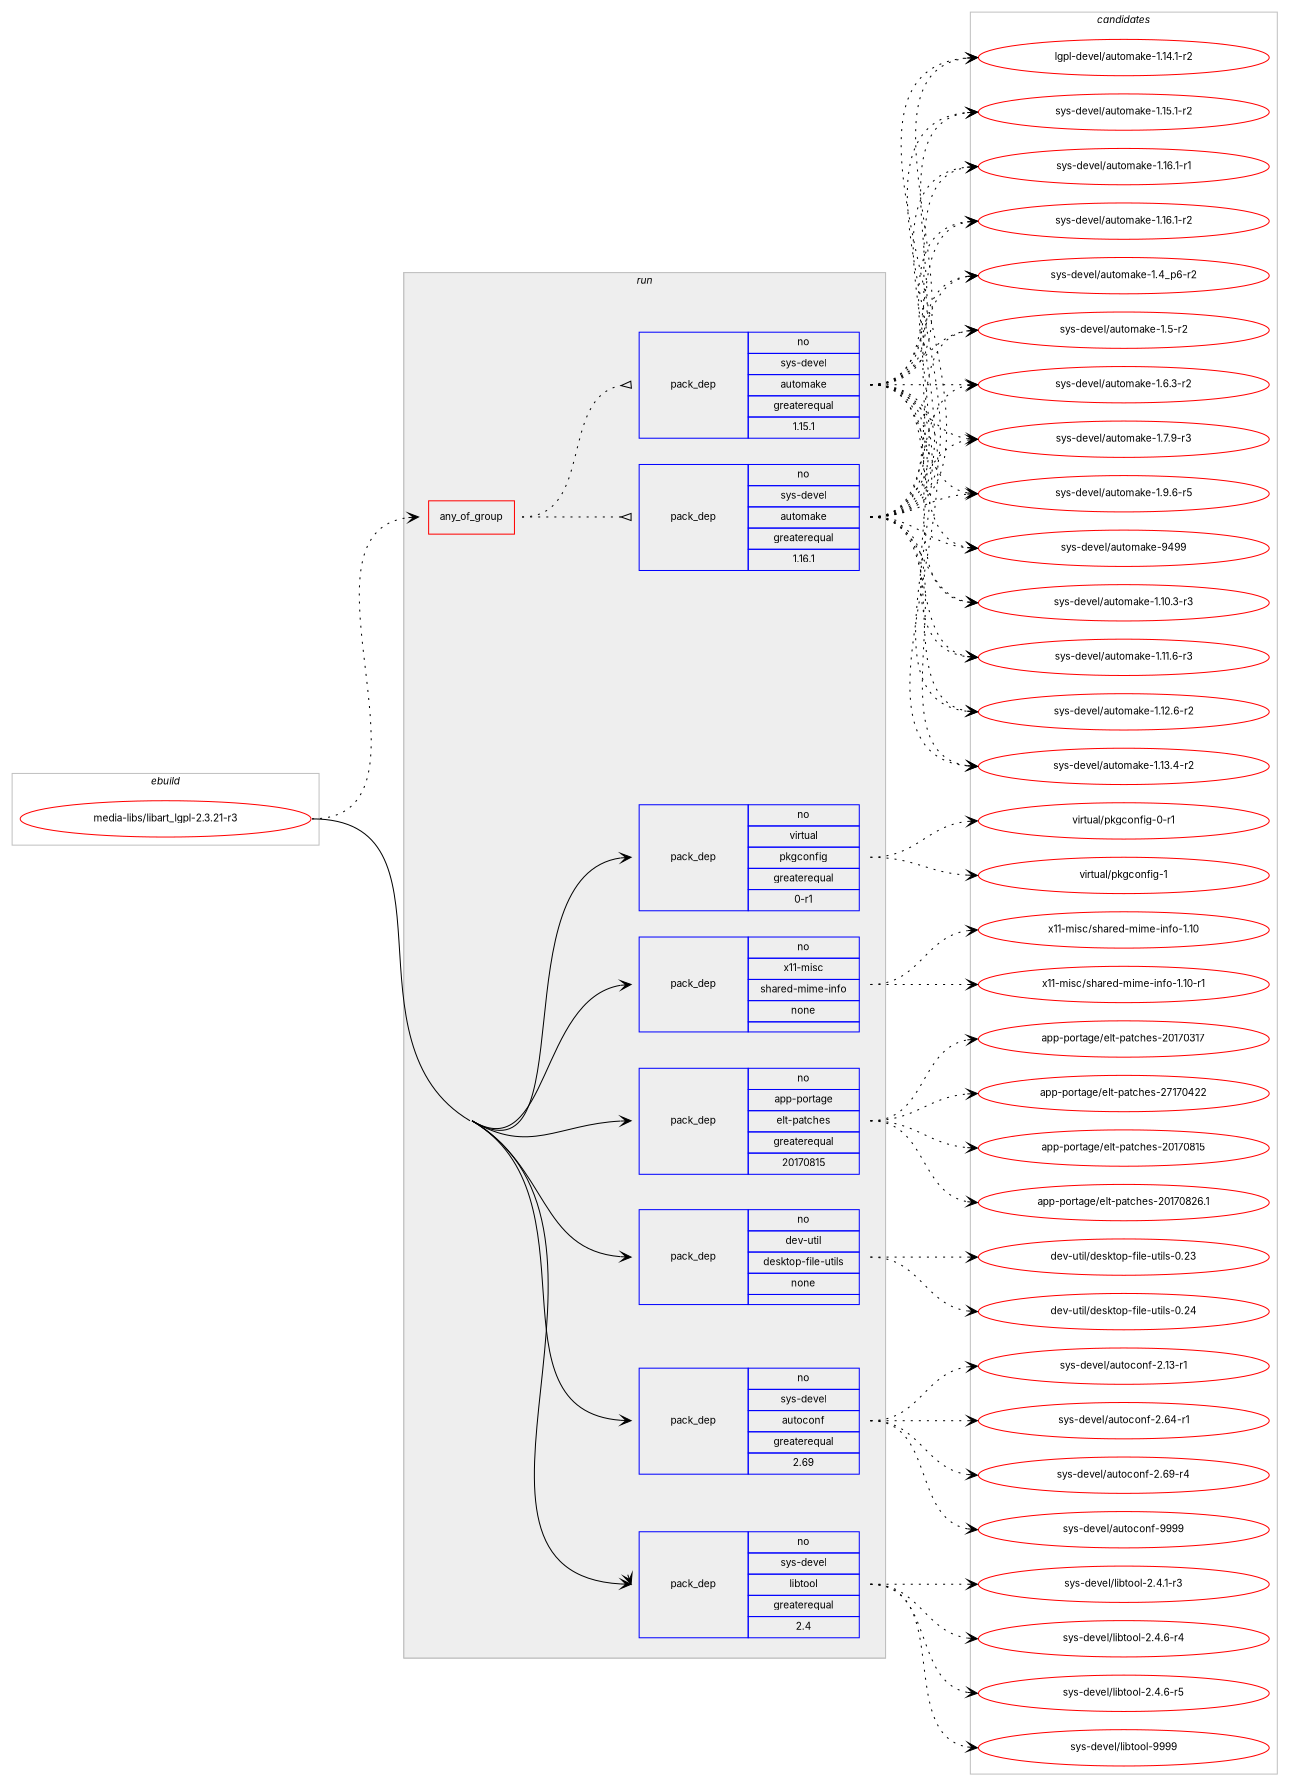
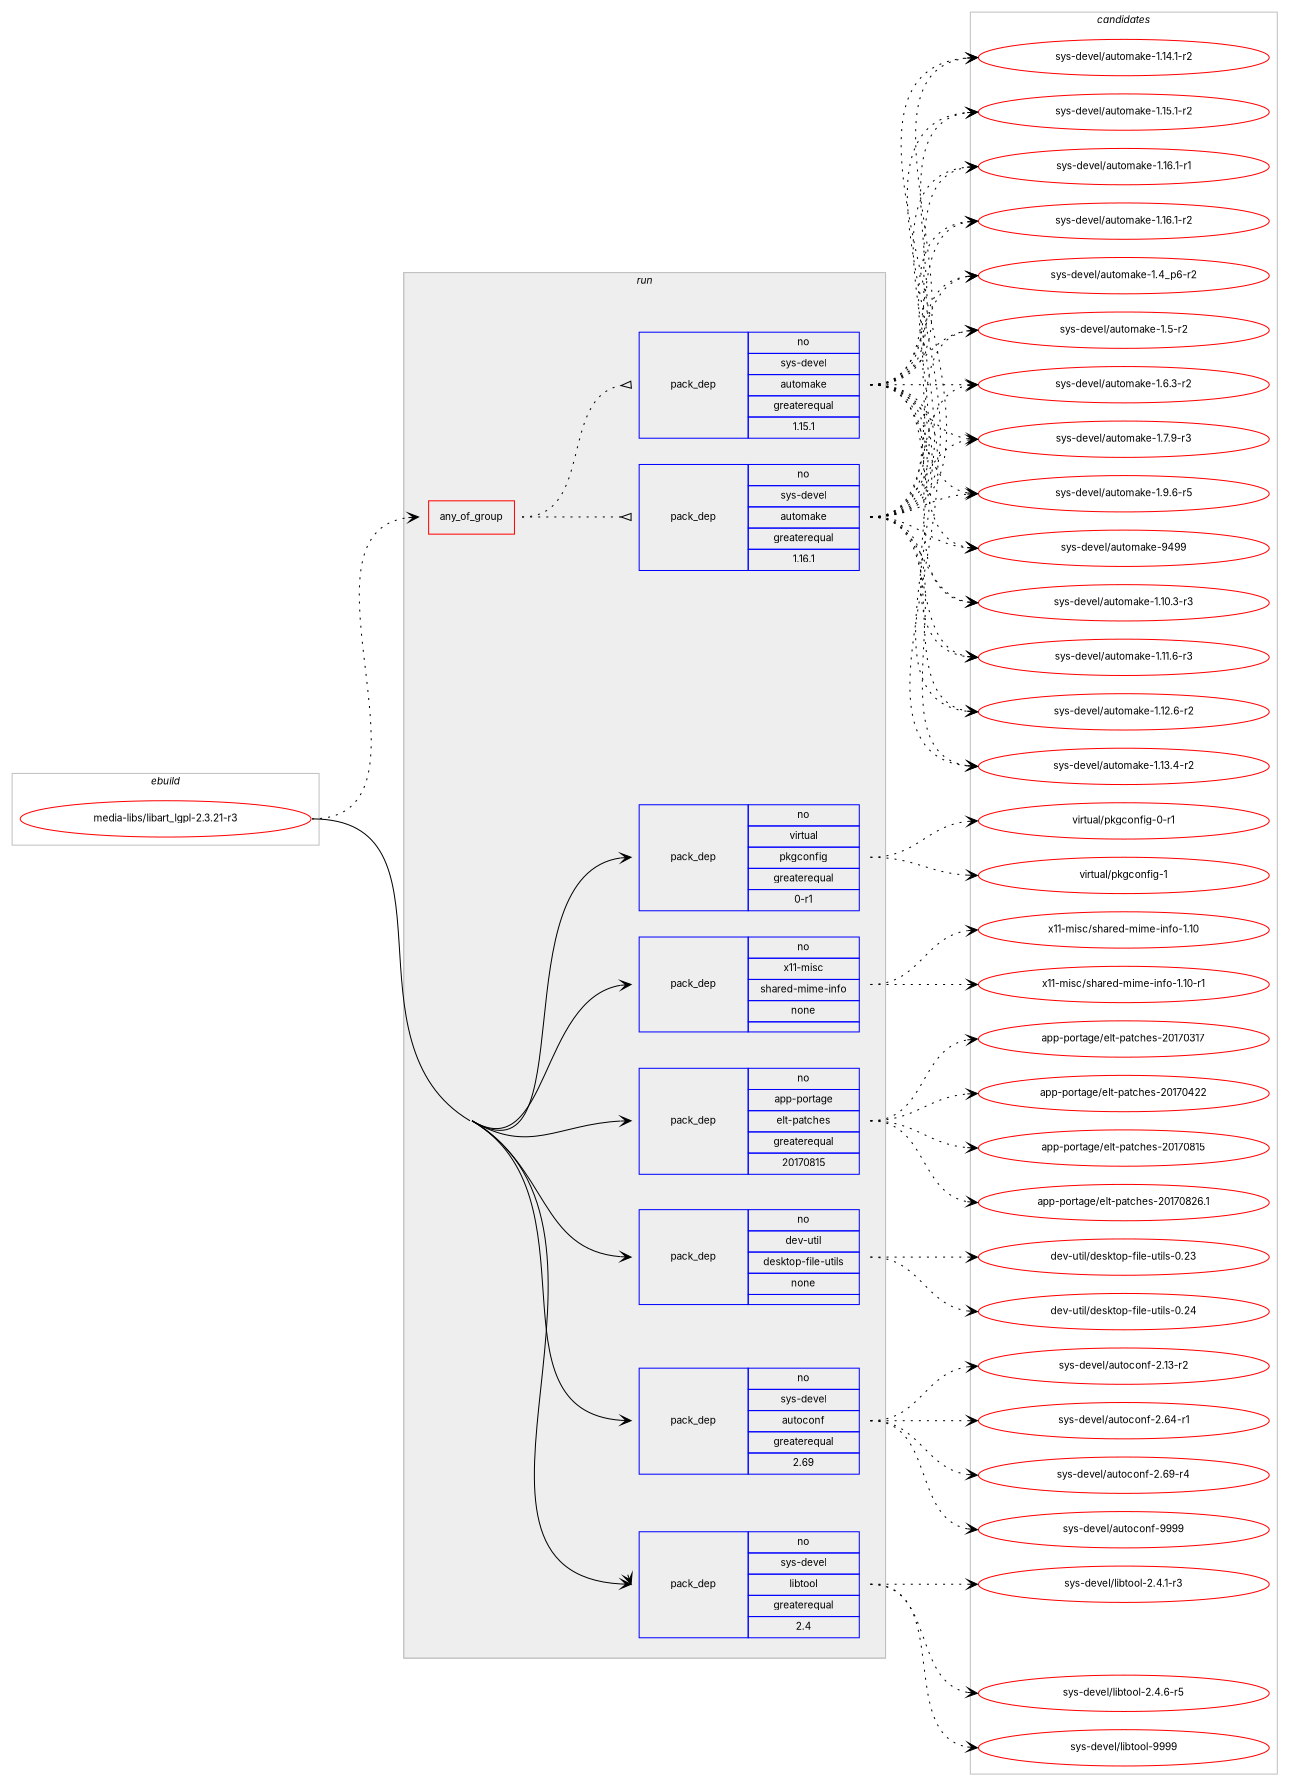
(1124, 58) -> (1124, 58)
(1124, 1094) -> (1124, 1094)
(1124, 1366) -> (1124, 1366)
(1124, 1639) -> none
